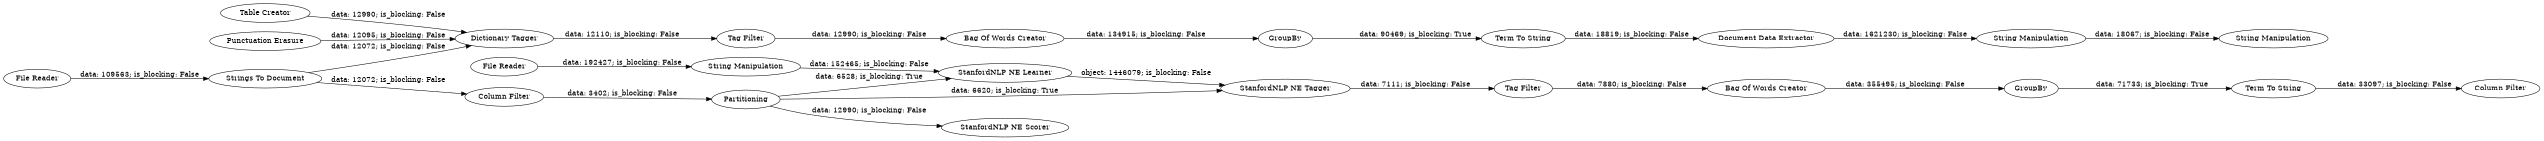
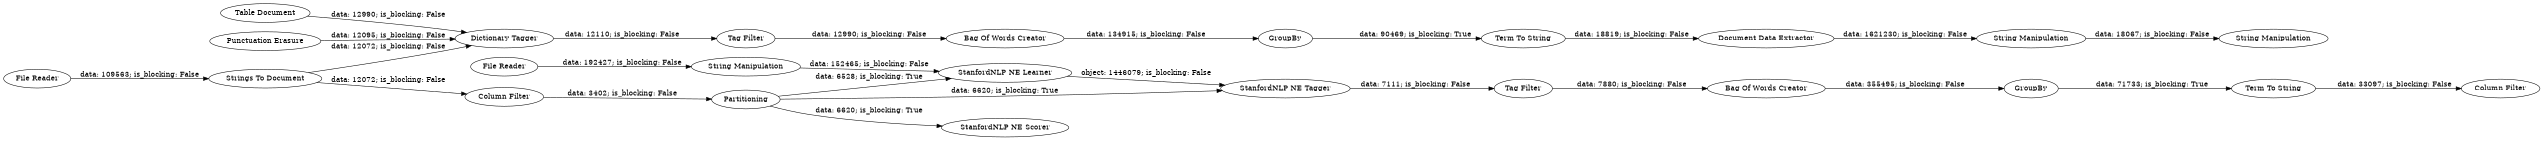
(265, 13) -> (265, 13)
(869, 111) -> (869, 111)
